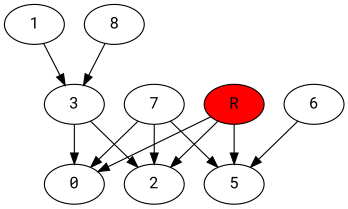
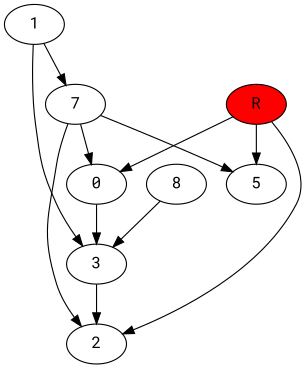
none -> (52, 59)
(314, 104) -> none
(74, 139) -> (97, 219)
